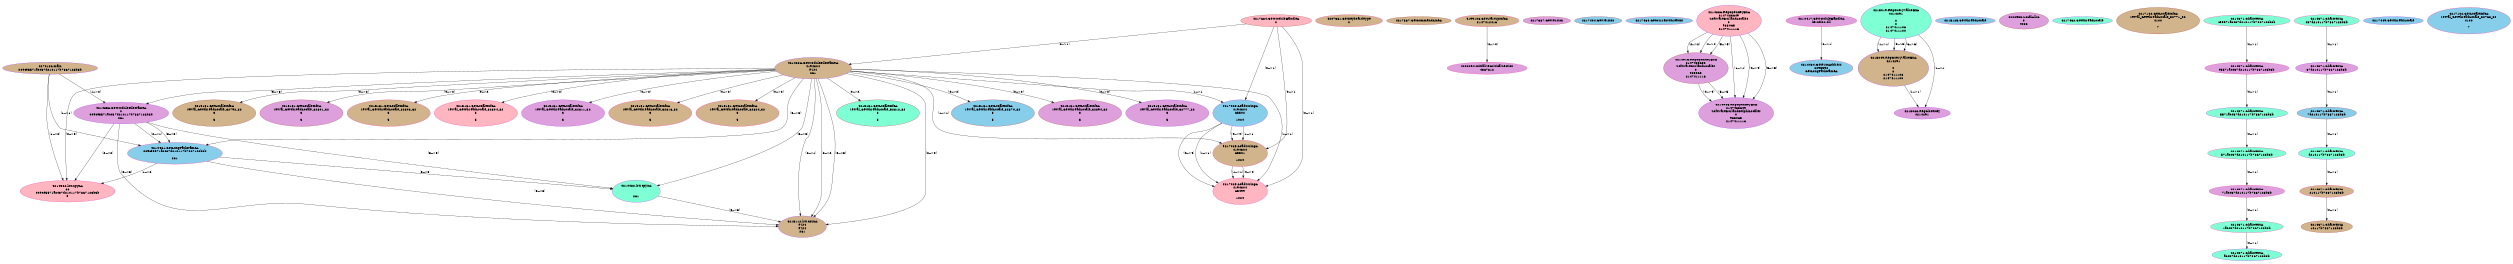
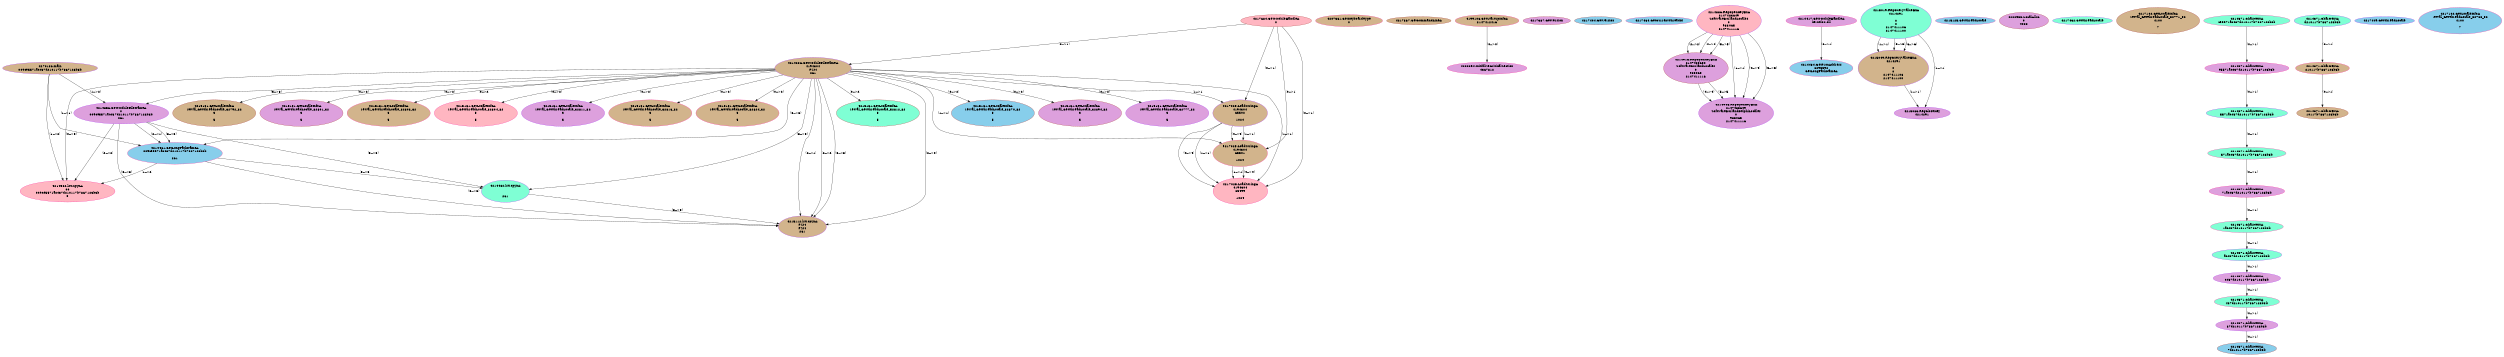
(1240, 113) -> (1240, 113)
(2327, 132) -> none
none -> (2247, 278)
